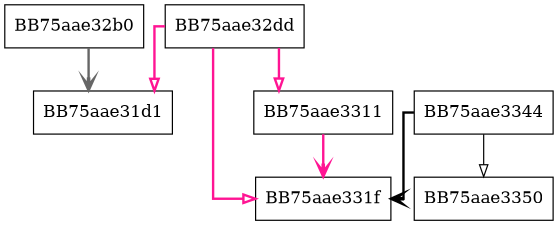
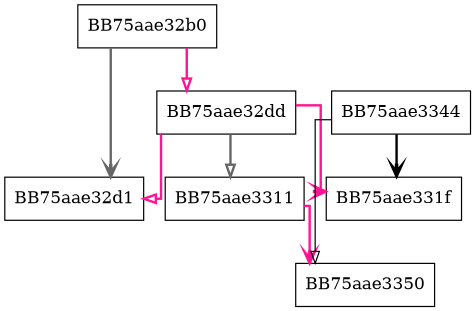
none -> (187, 63)
(279, 63) -> (230, 150)
(103, 113) -> (74, 199)
(213, 139) -> (321, 111)
(323, 150) -> (310, 226)
